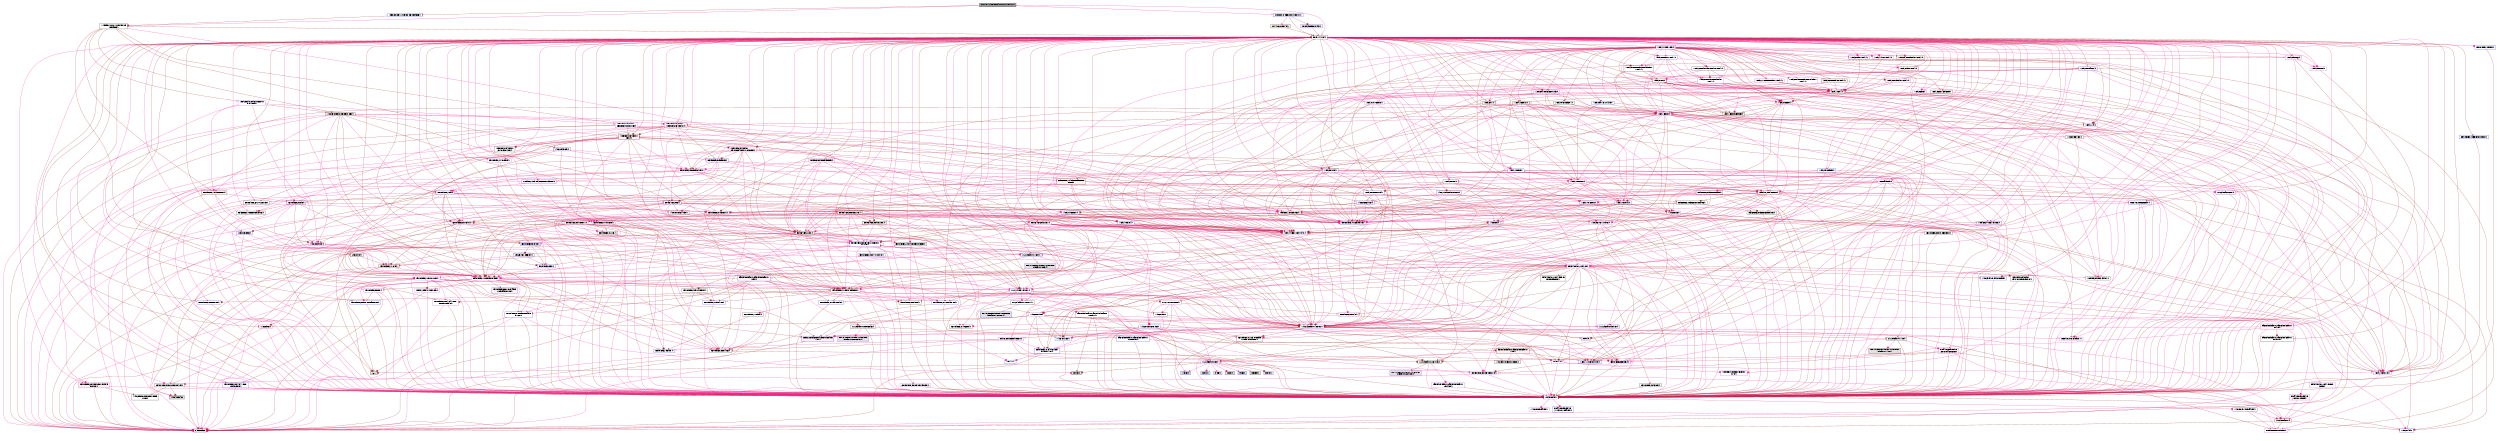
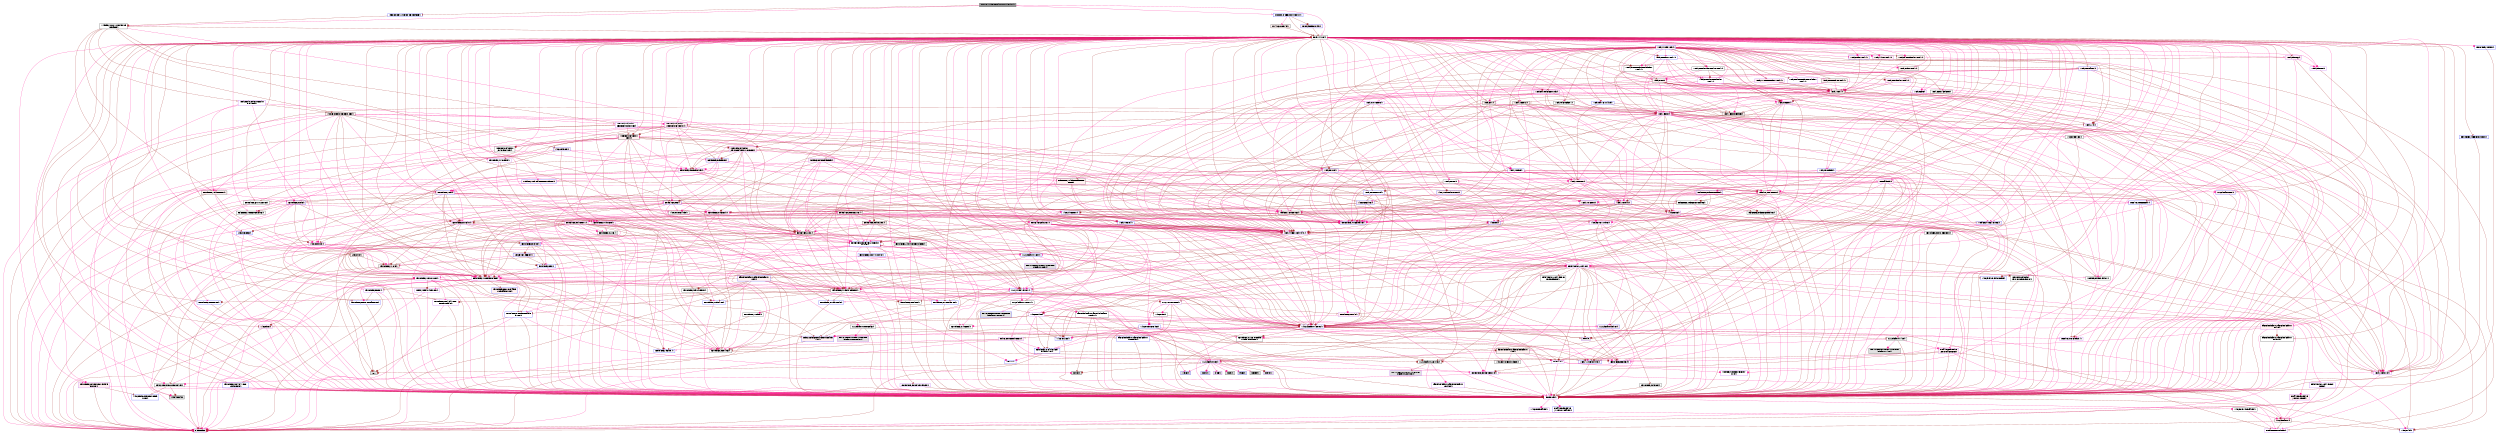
(353, 192) -> (696, 236)
none -> (1701, 197)
(1296, 285) -> (1586, 301)
(145, 397) -> (145, 397)
(1551, 397) -> (1551, 397)
